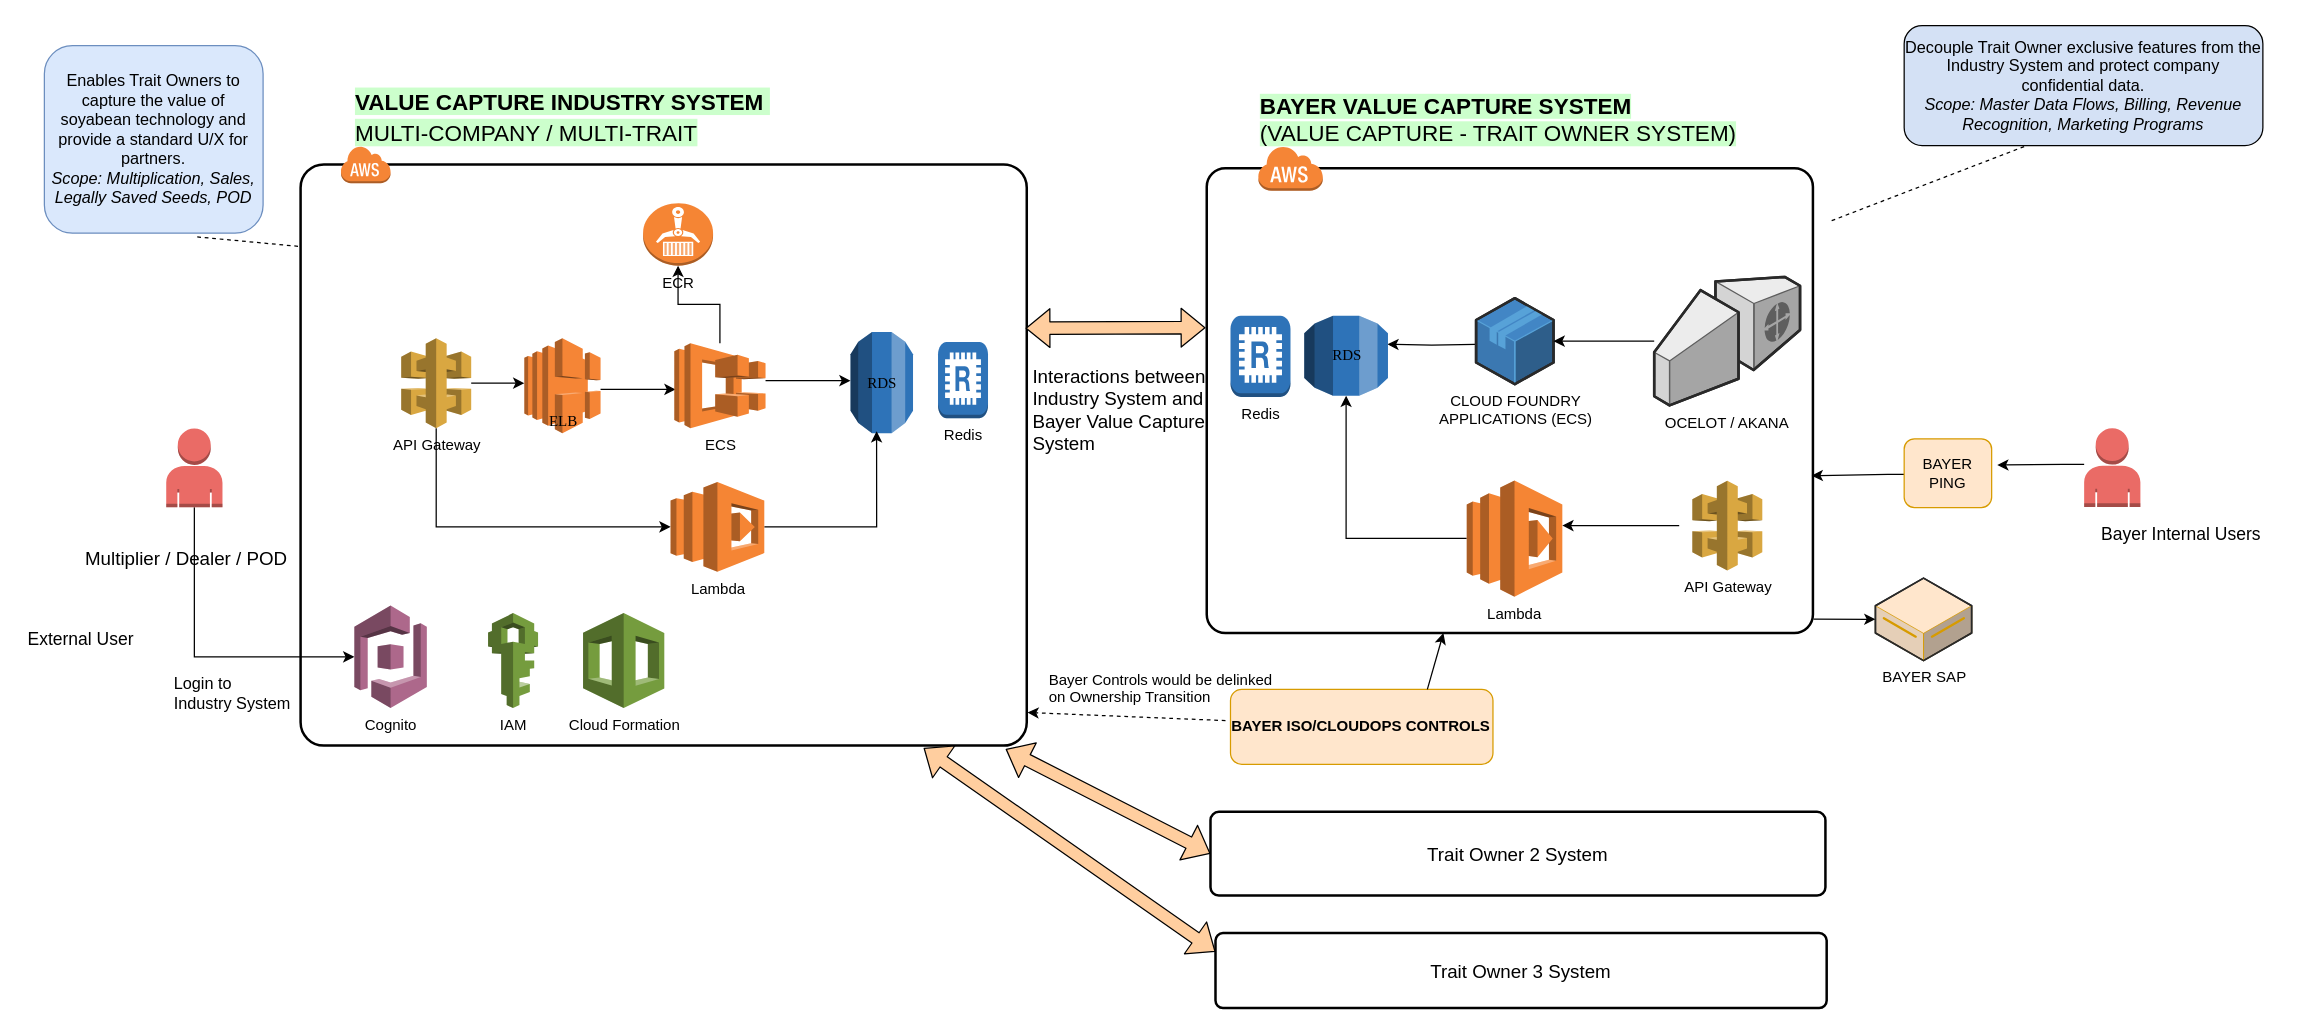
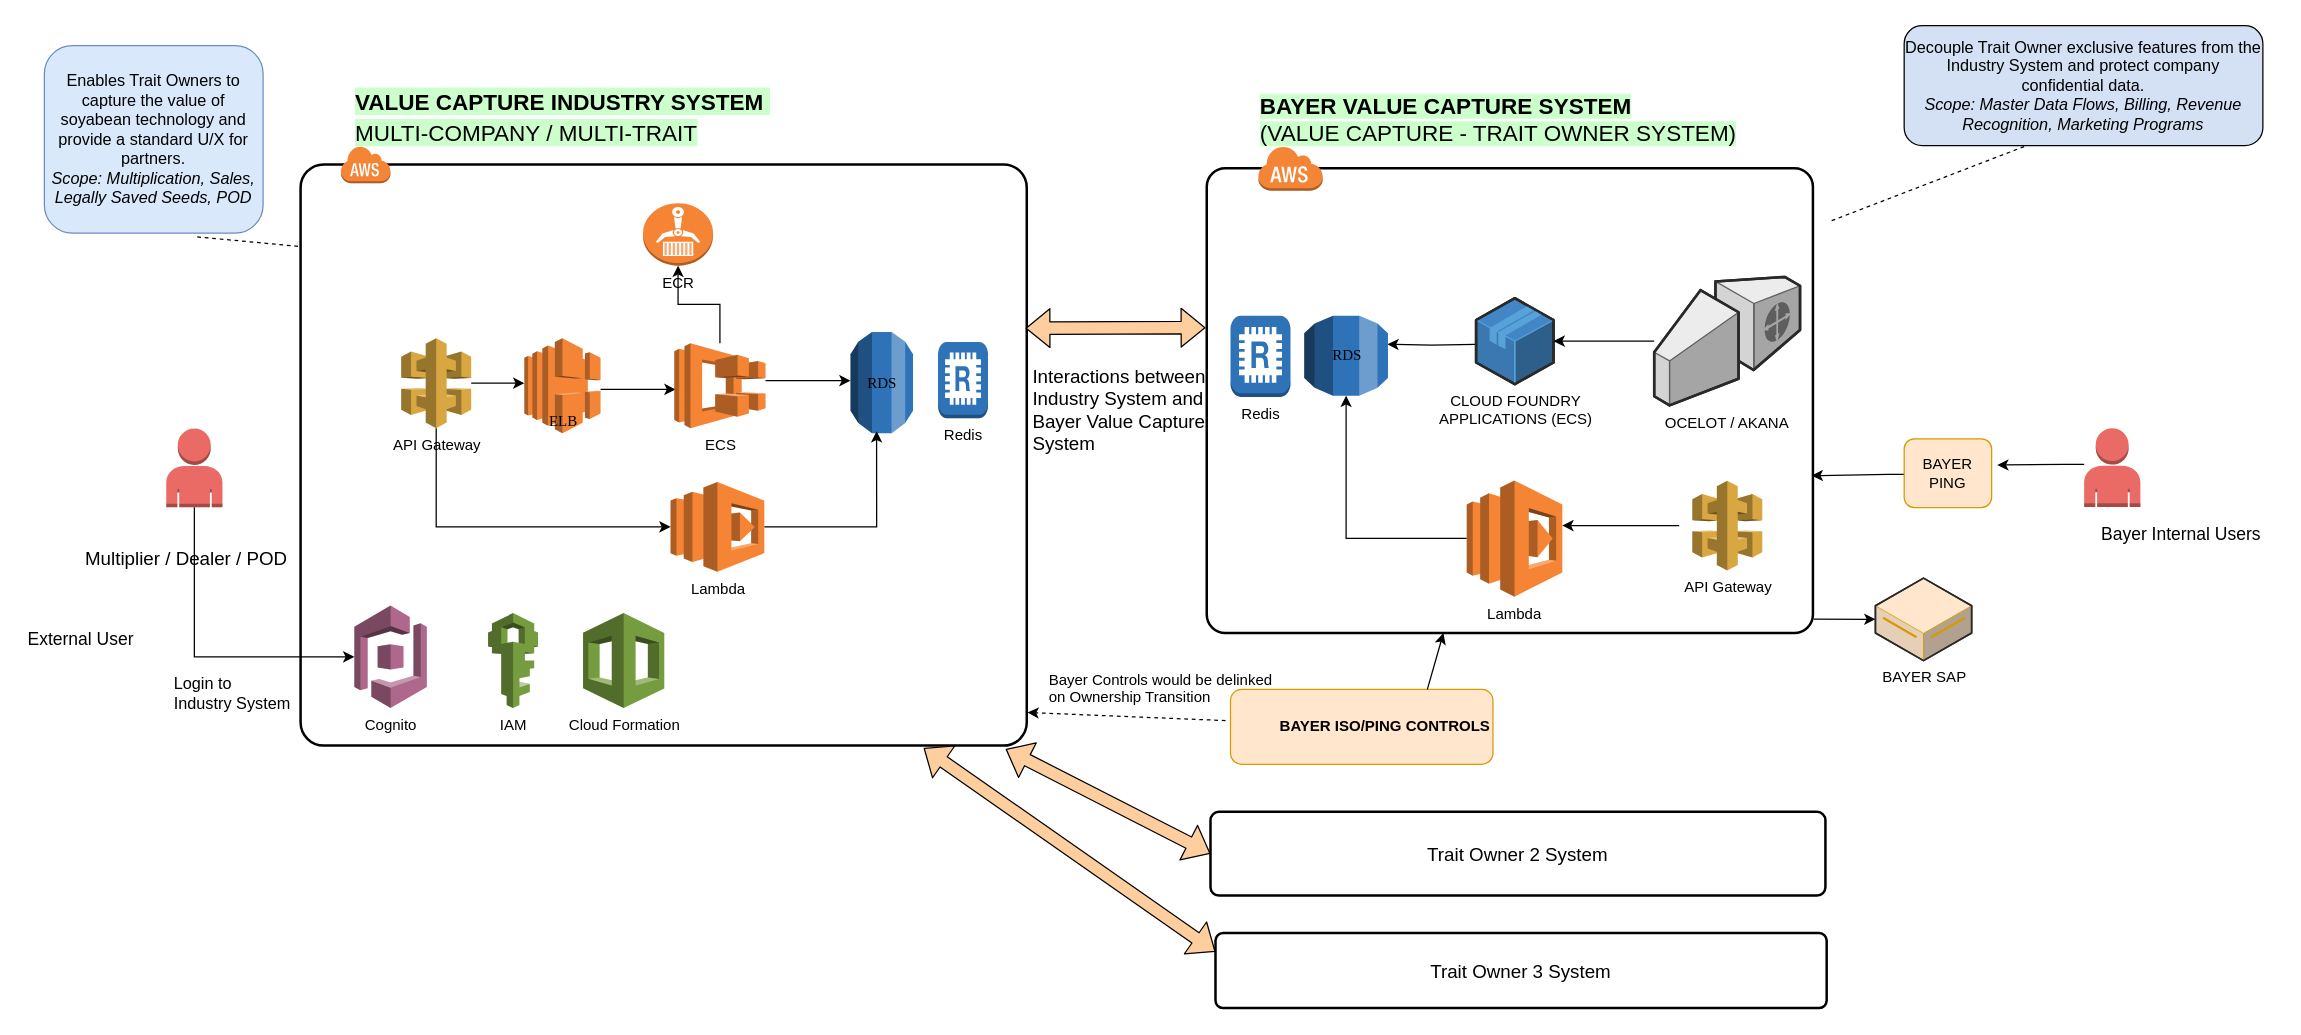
(1381, 727) -> (1398, 727)
